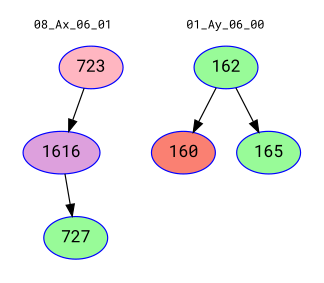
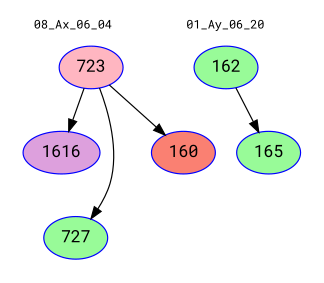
(73, 25) -> (73, 25)
(226, 25) -> (226, 25)
(207, 105) -> (125, 99)
(68, 189) -> (113, 149)
